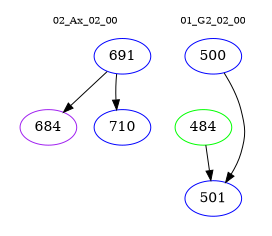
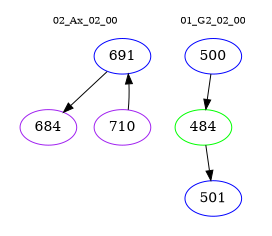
(116, 87) -> (129, 97)
(244, 123) -> (209, 87)
(122, 127) -> (122, 127)
